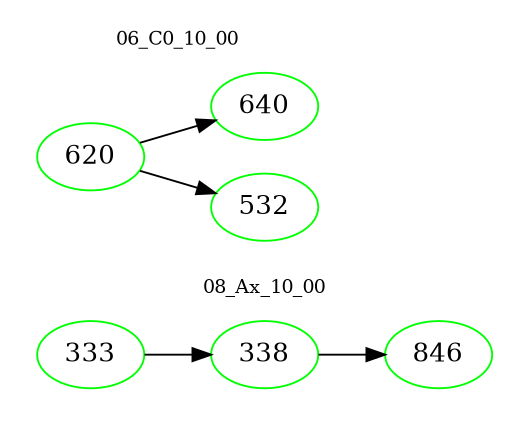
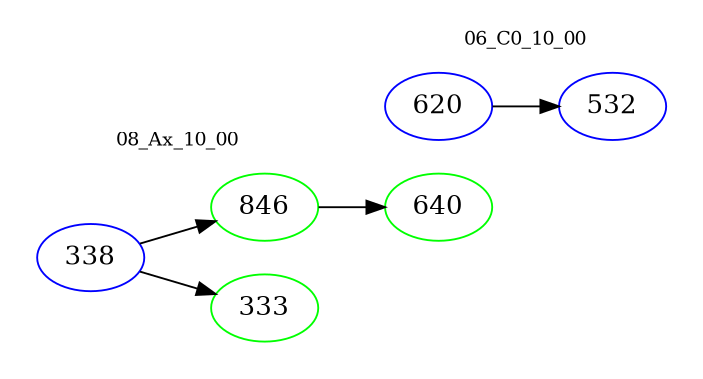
(169, 134) -> (345, 207)
(91, 157) -> (439, 106)
(265, 207) -> (613, 106)
(168, 355) -> (169, 280)
(265, 355) -> (91, 258)
